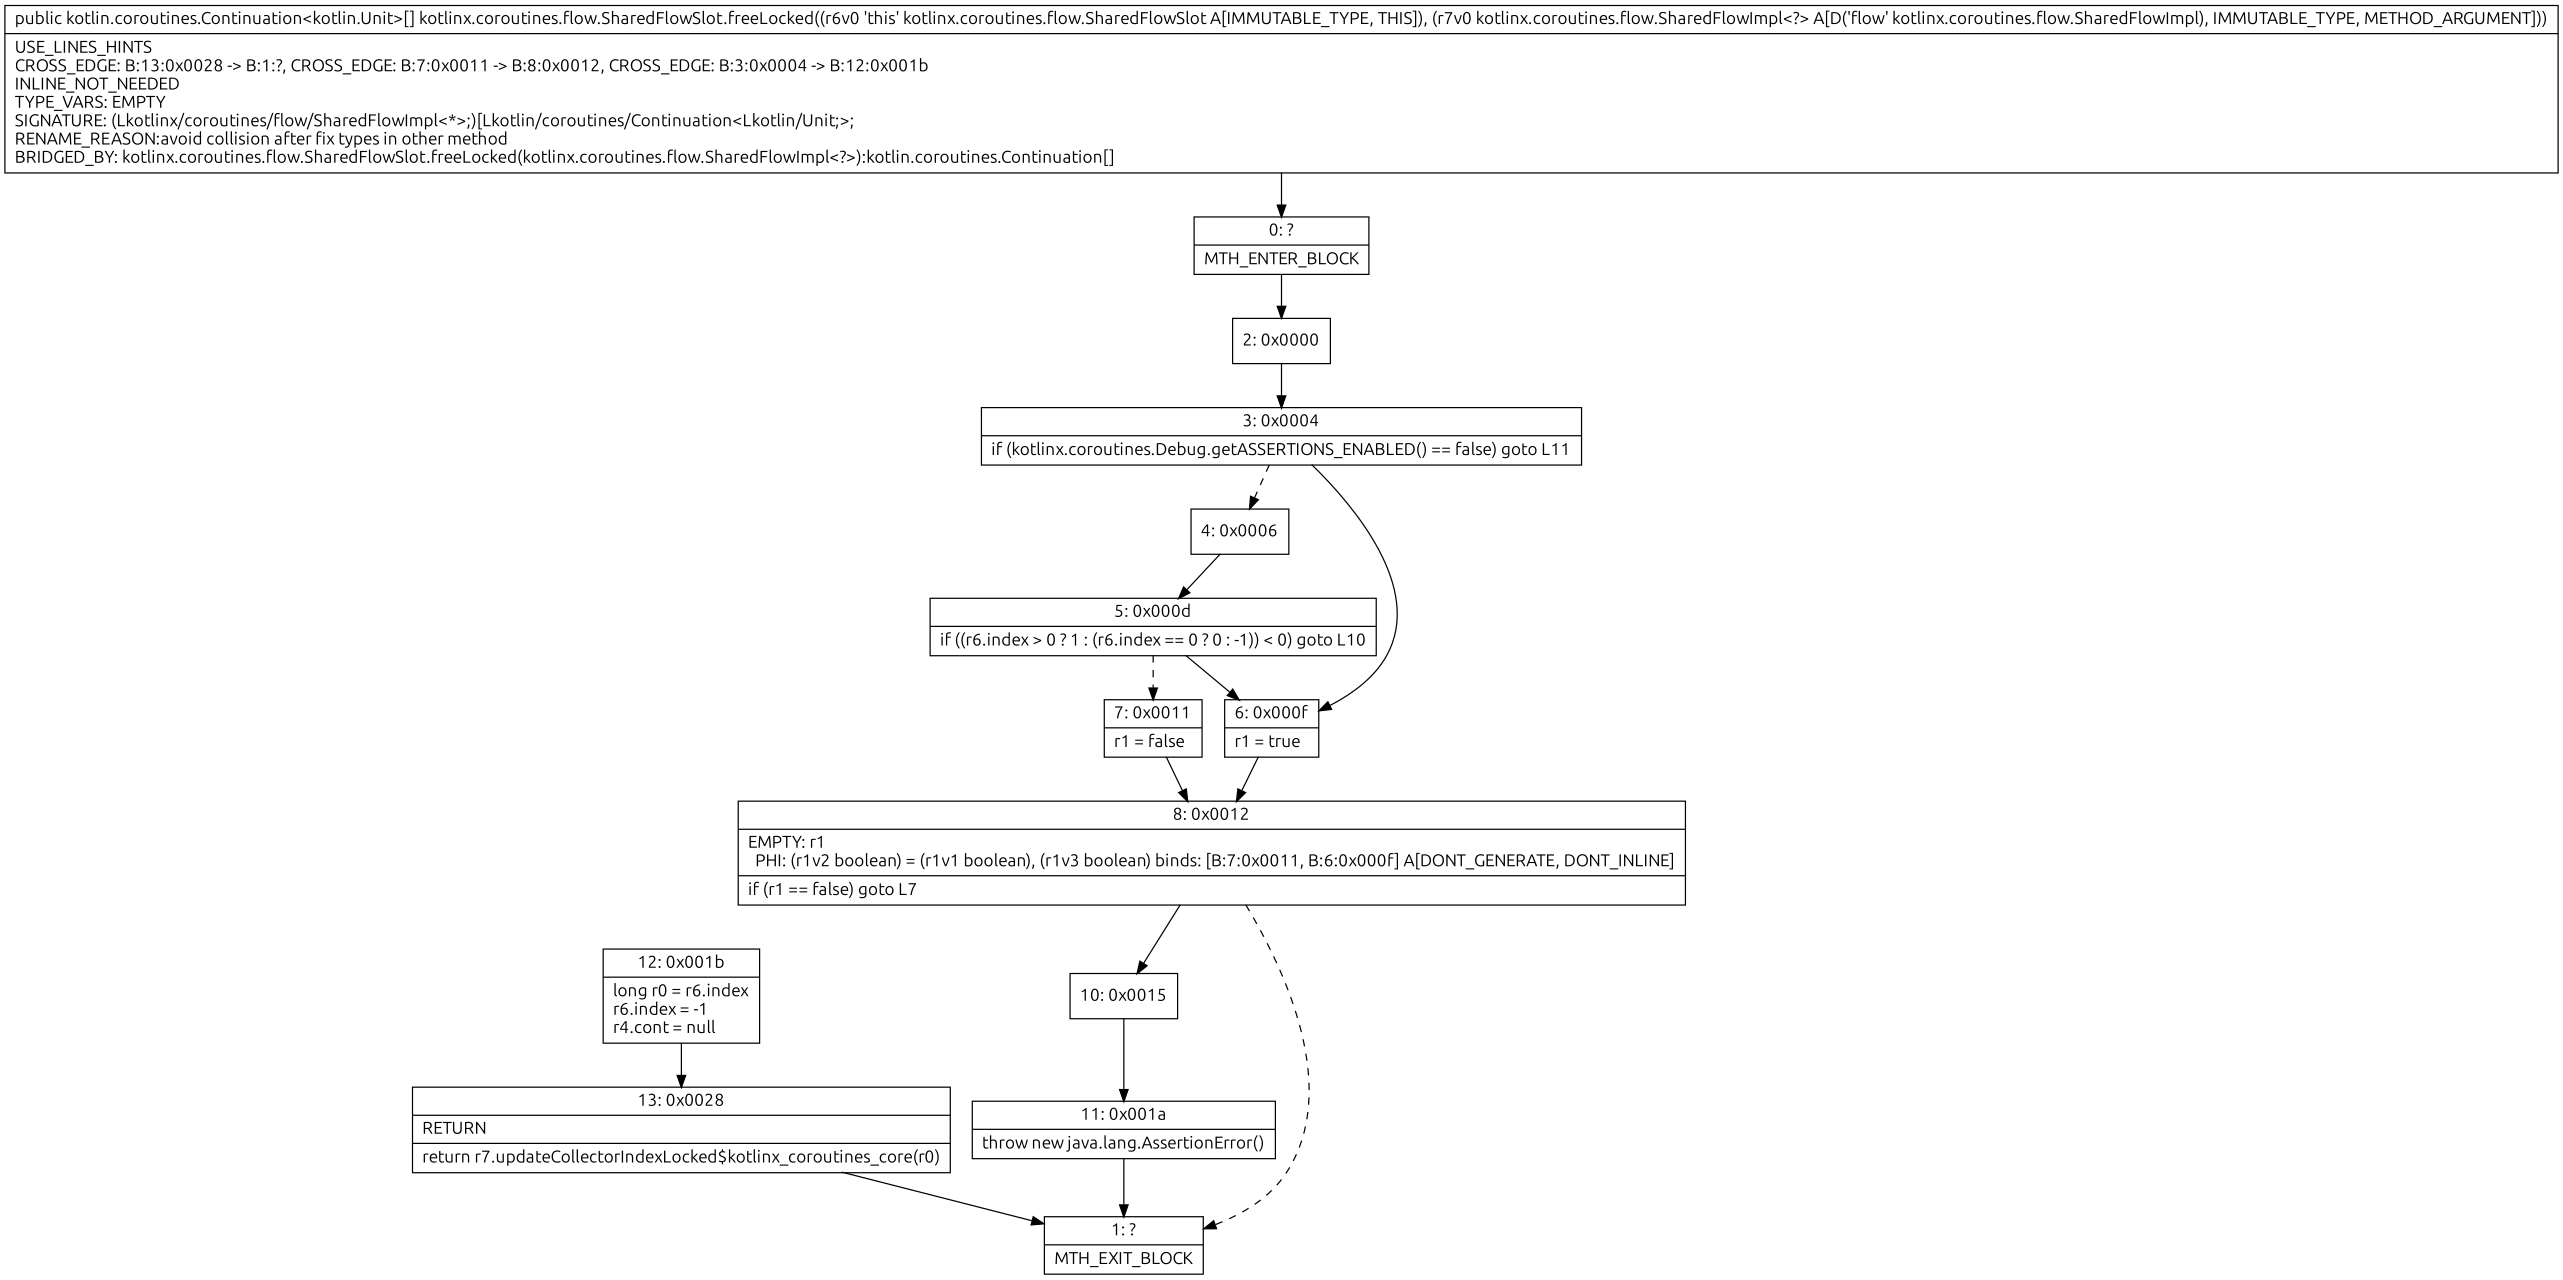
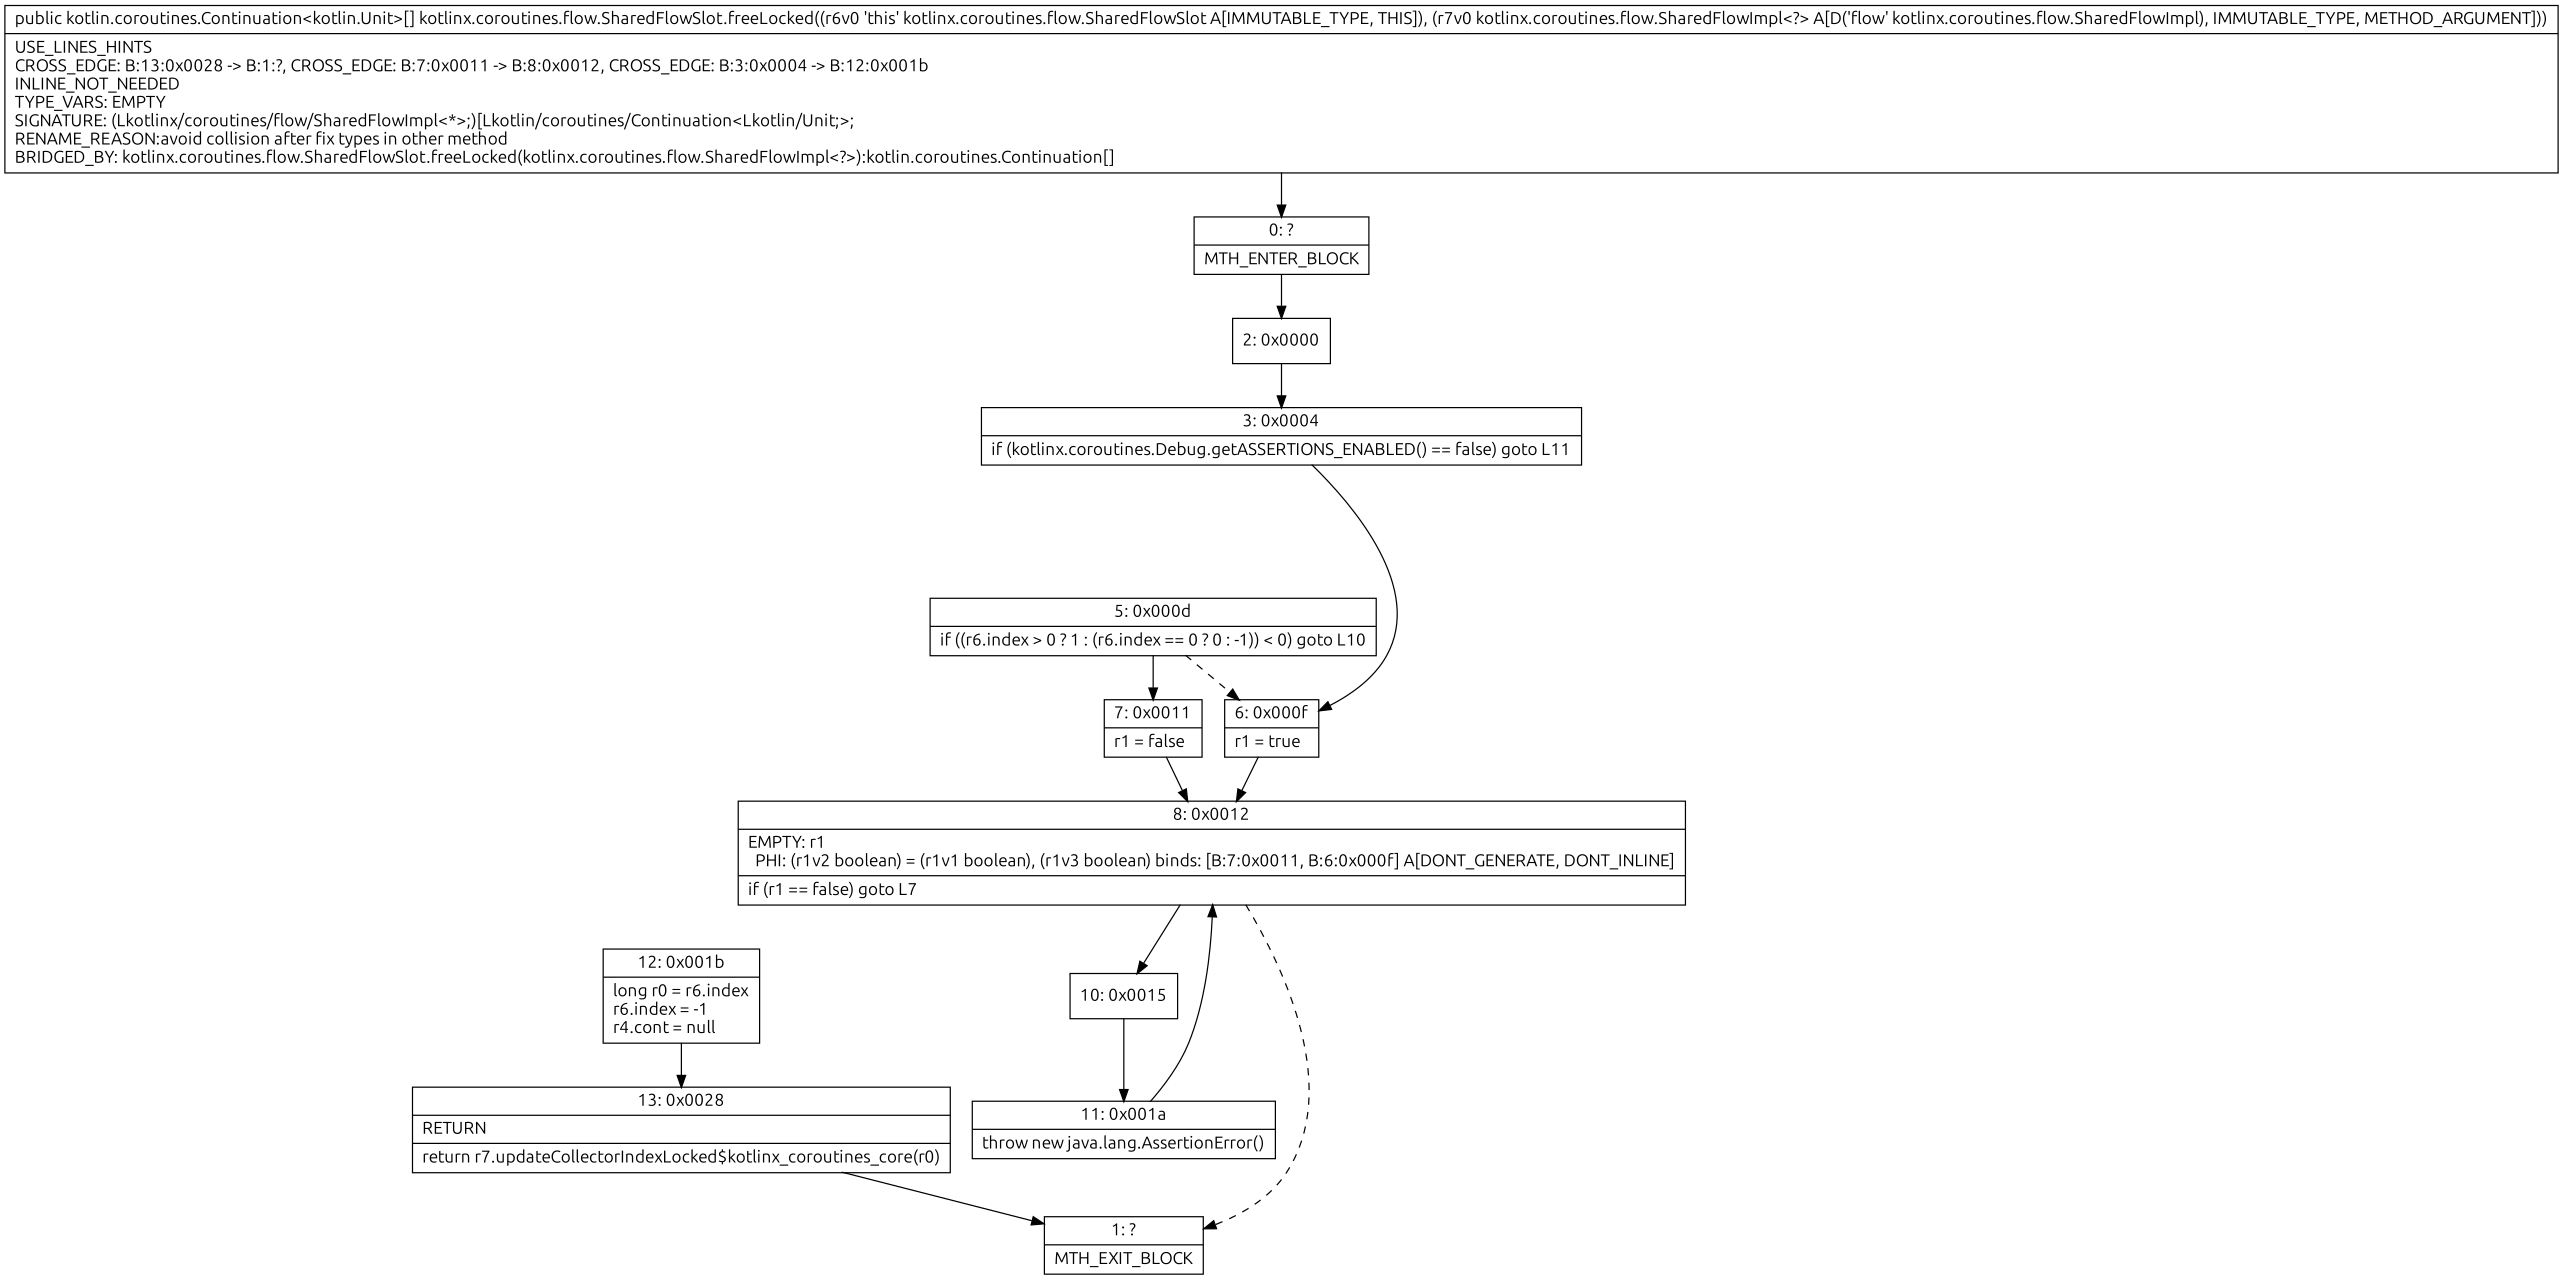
(1240, 532) -> none
(1153, 672) -> (1153, 672)
(1208, 674) -> (1208, 674)
(1124, 1182) -> (1198, 1015)
